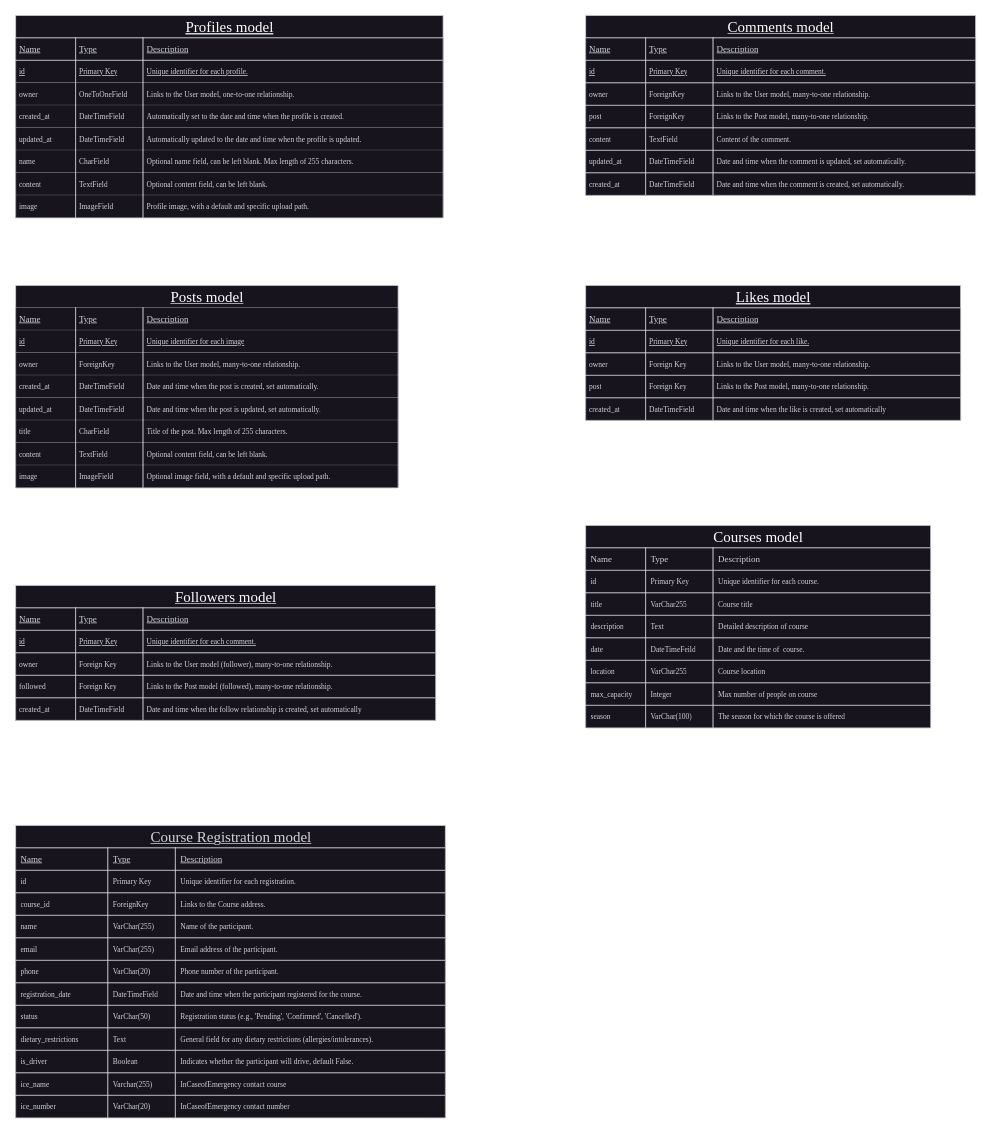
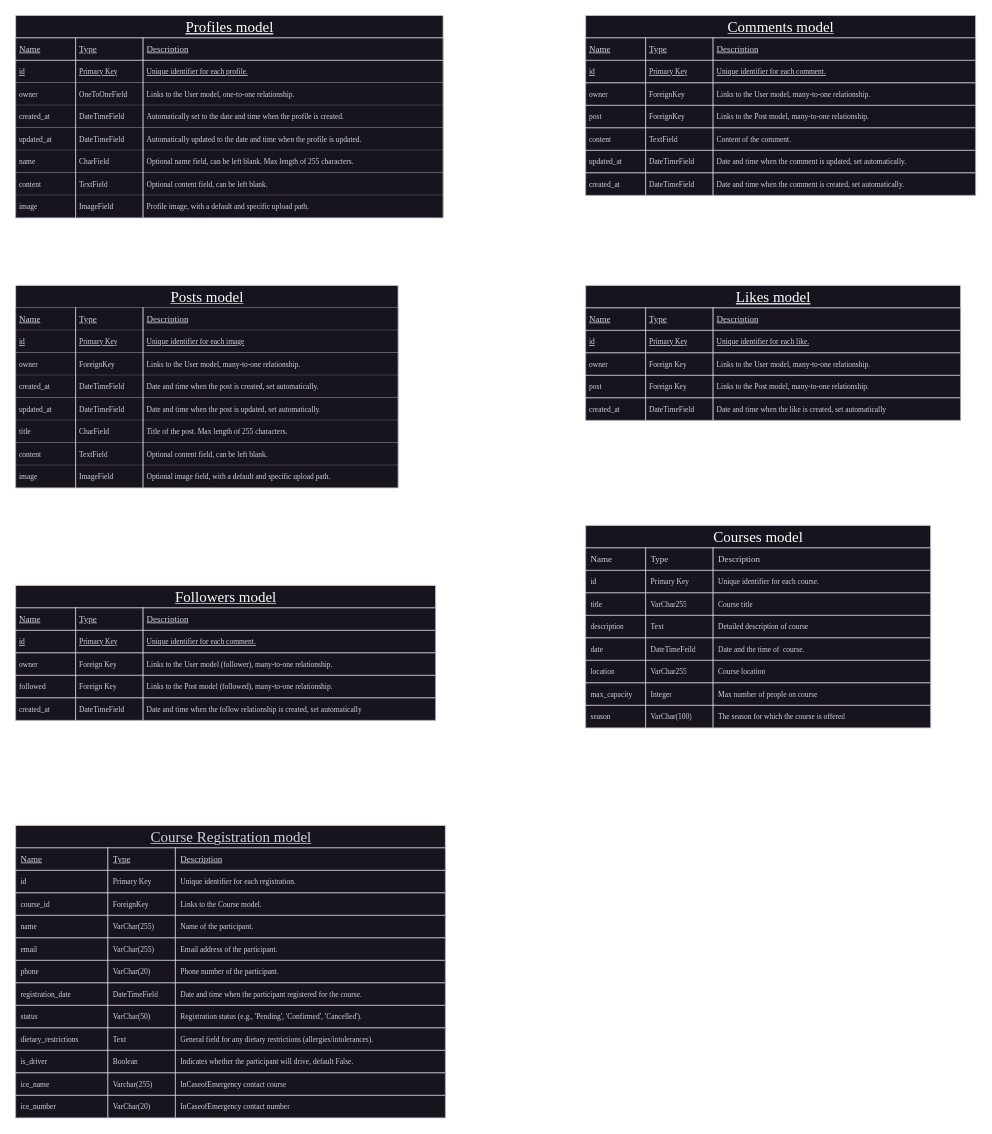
(233, 904) -> (228, 904)
